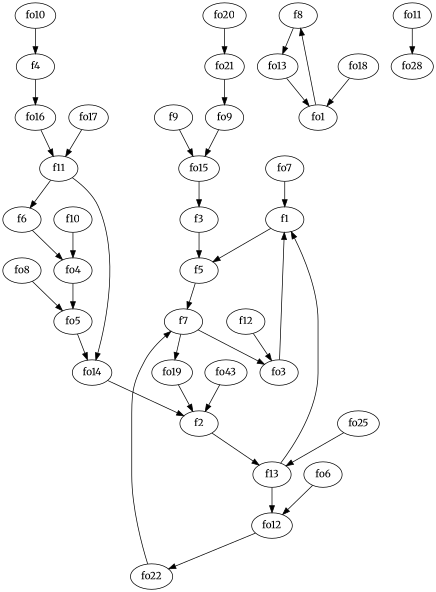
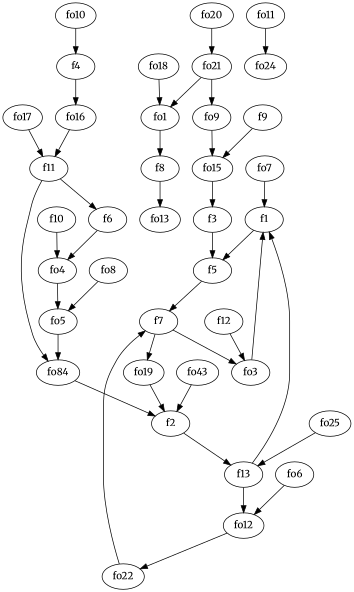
(412, 67) -> (266, 67)
(296, 89) -> (188, 90)
(92, 373) -> (58, 373)
